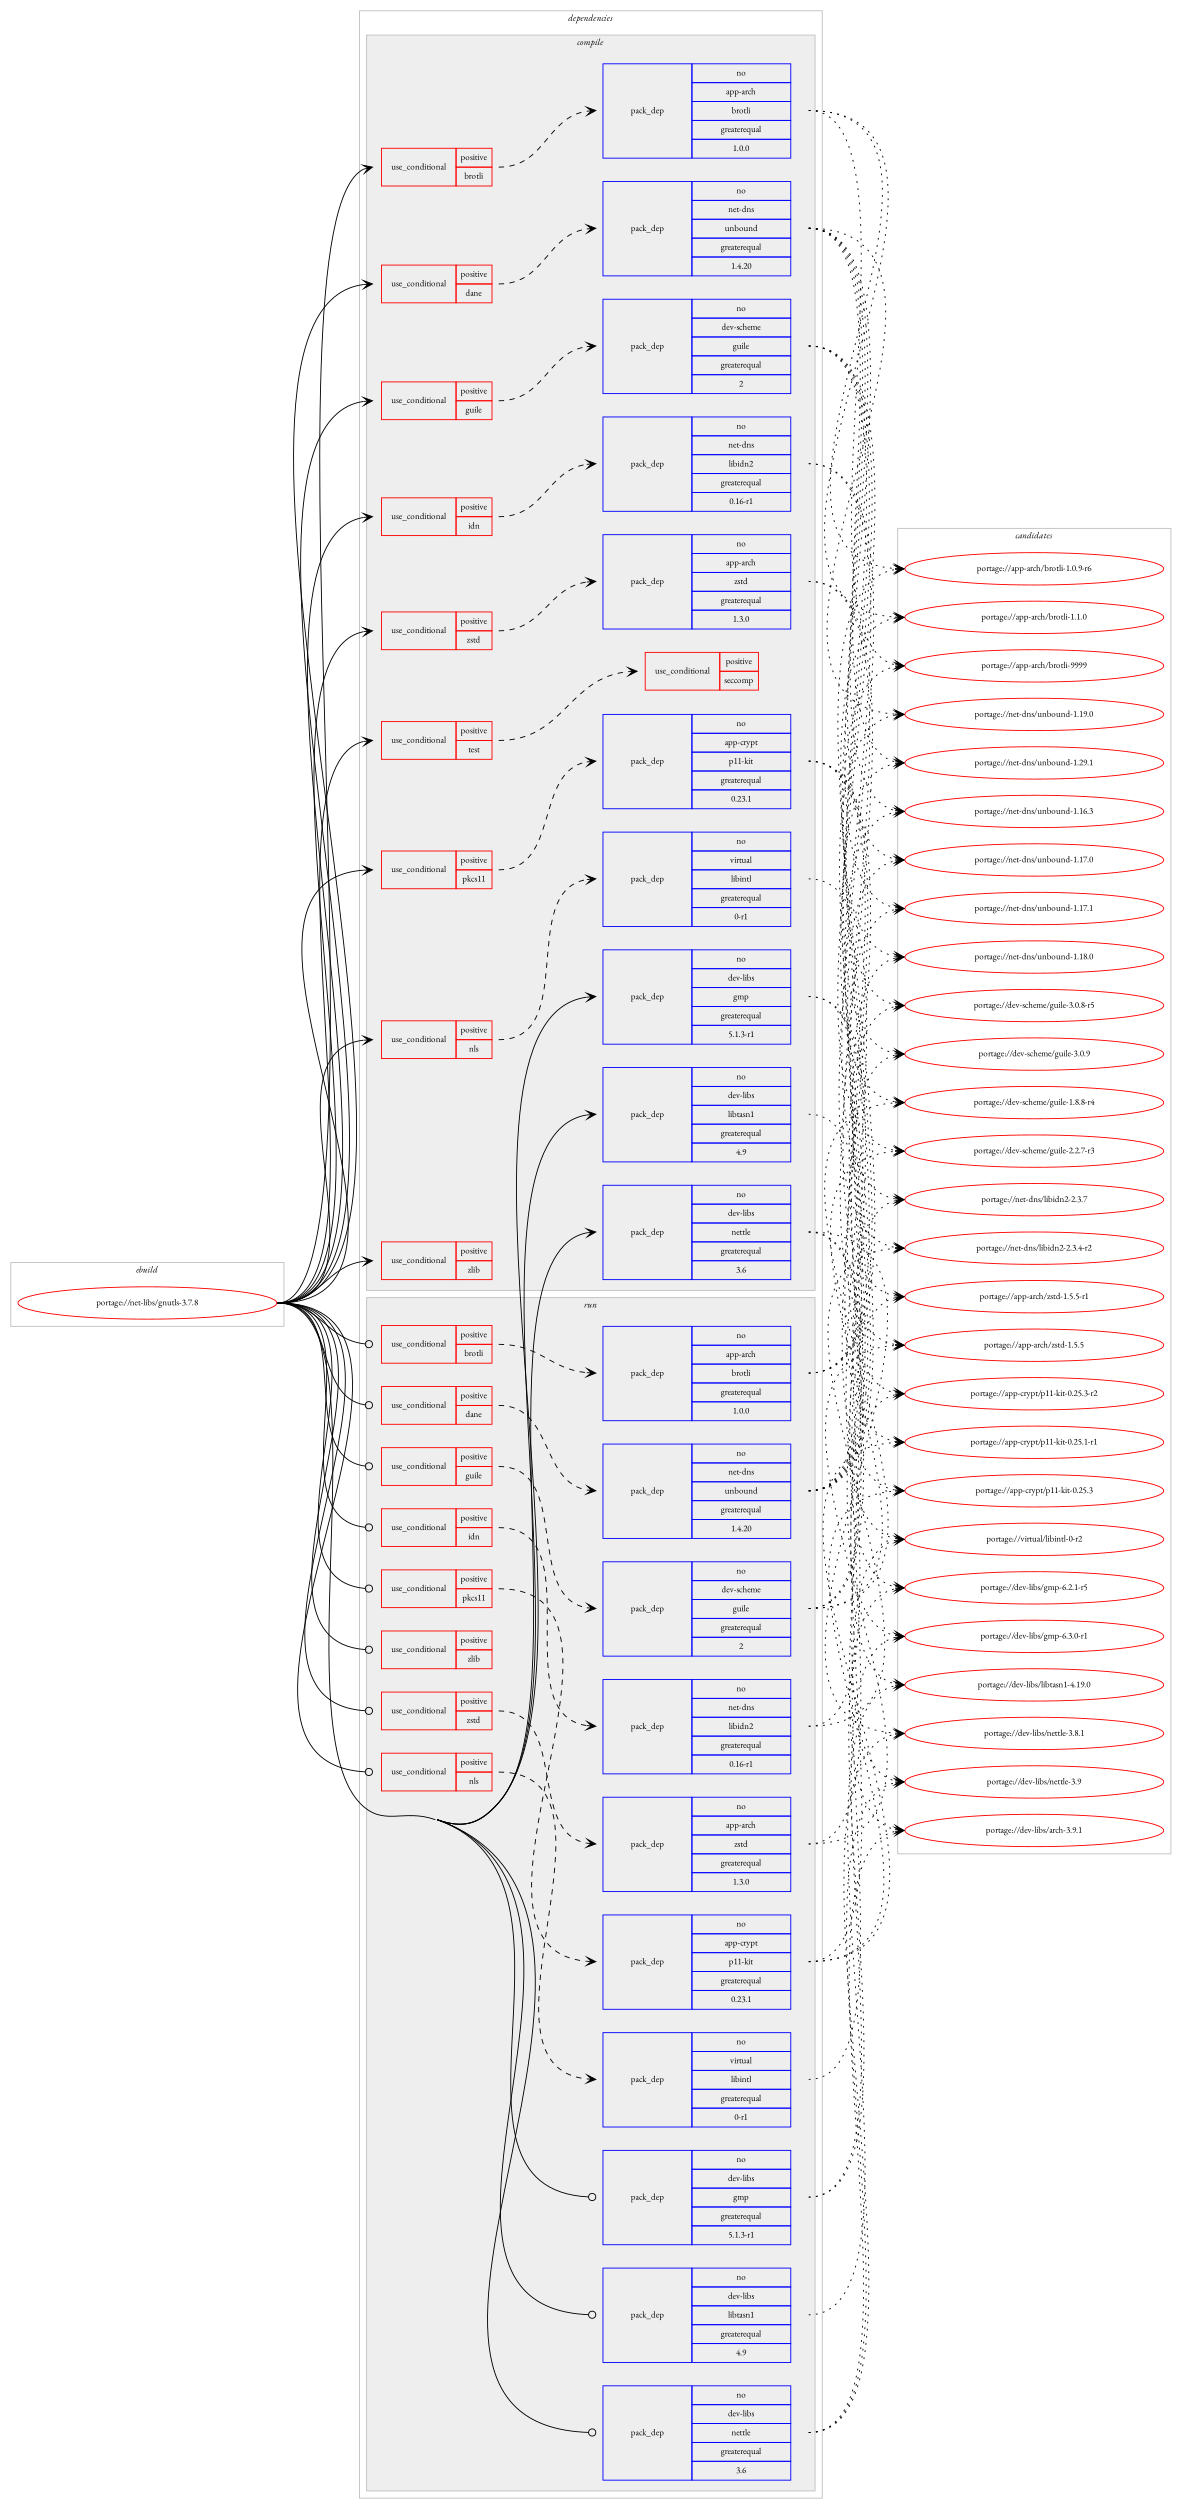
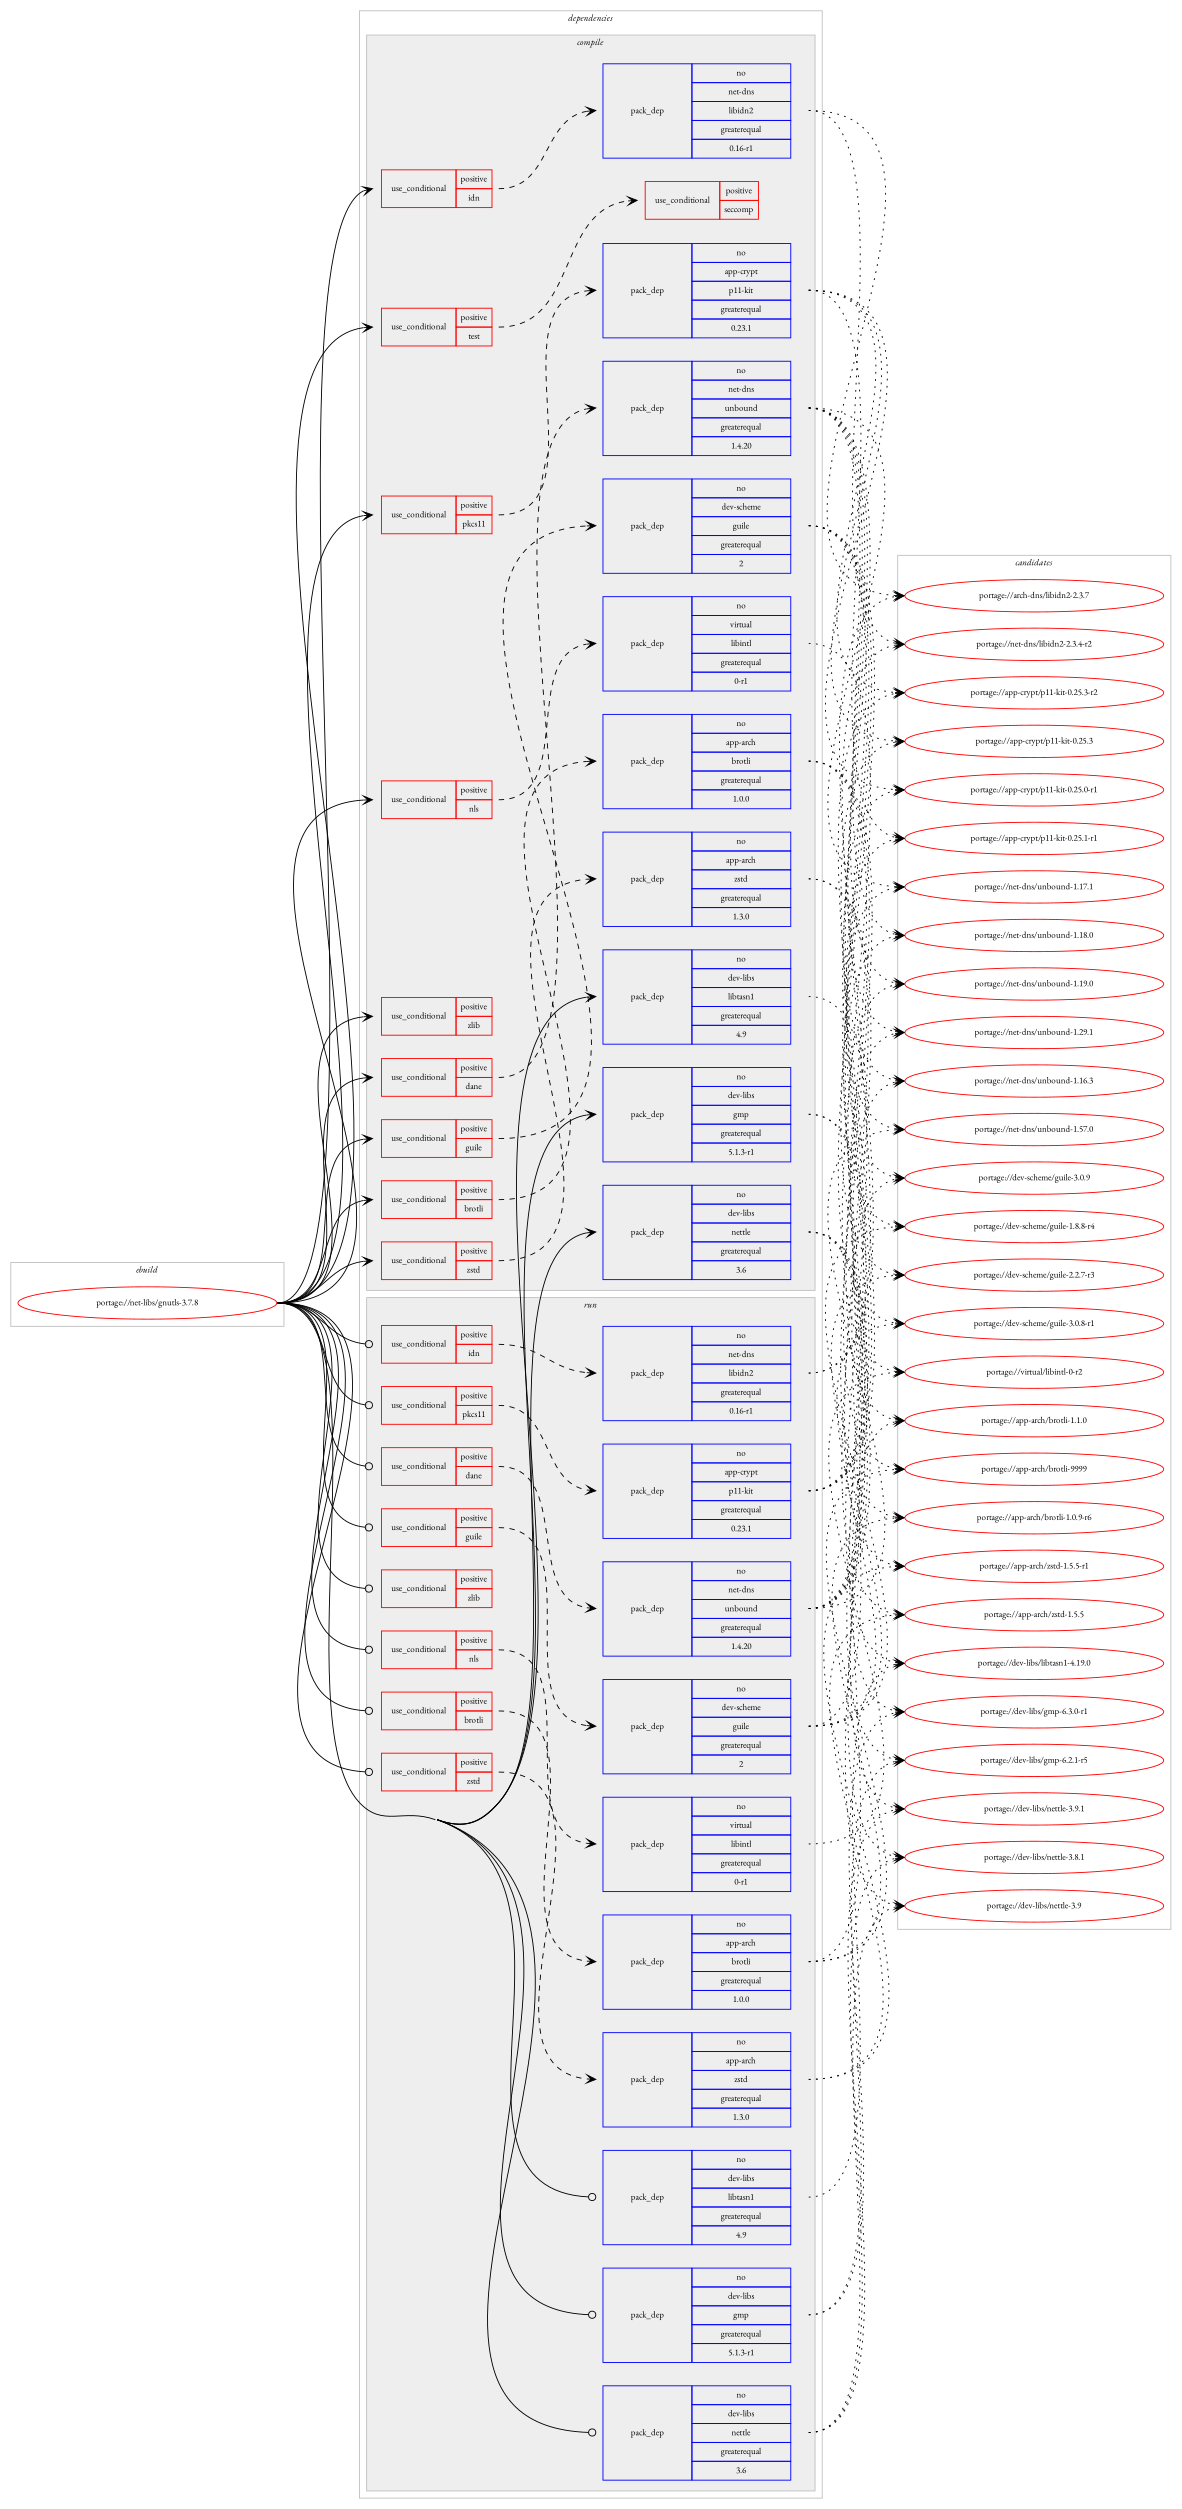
none -> (1034, 790)
(1034, 860) -> (1034, 1130)
(1034, 1006) -> (1034, 1324)
(1034, 1200) -> (1034, 596)
(1034, 1830) -> (1034, 1809)
